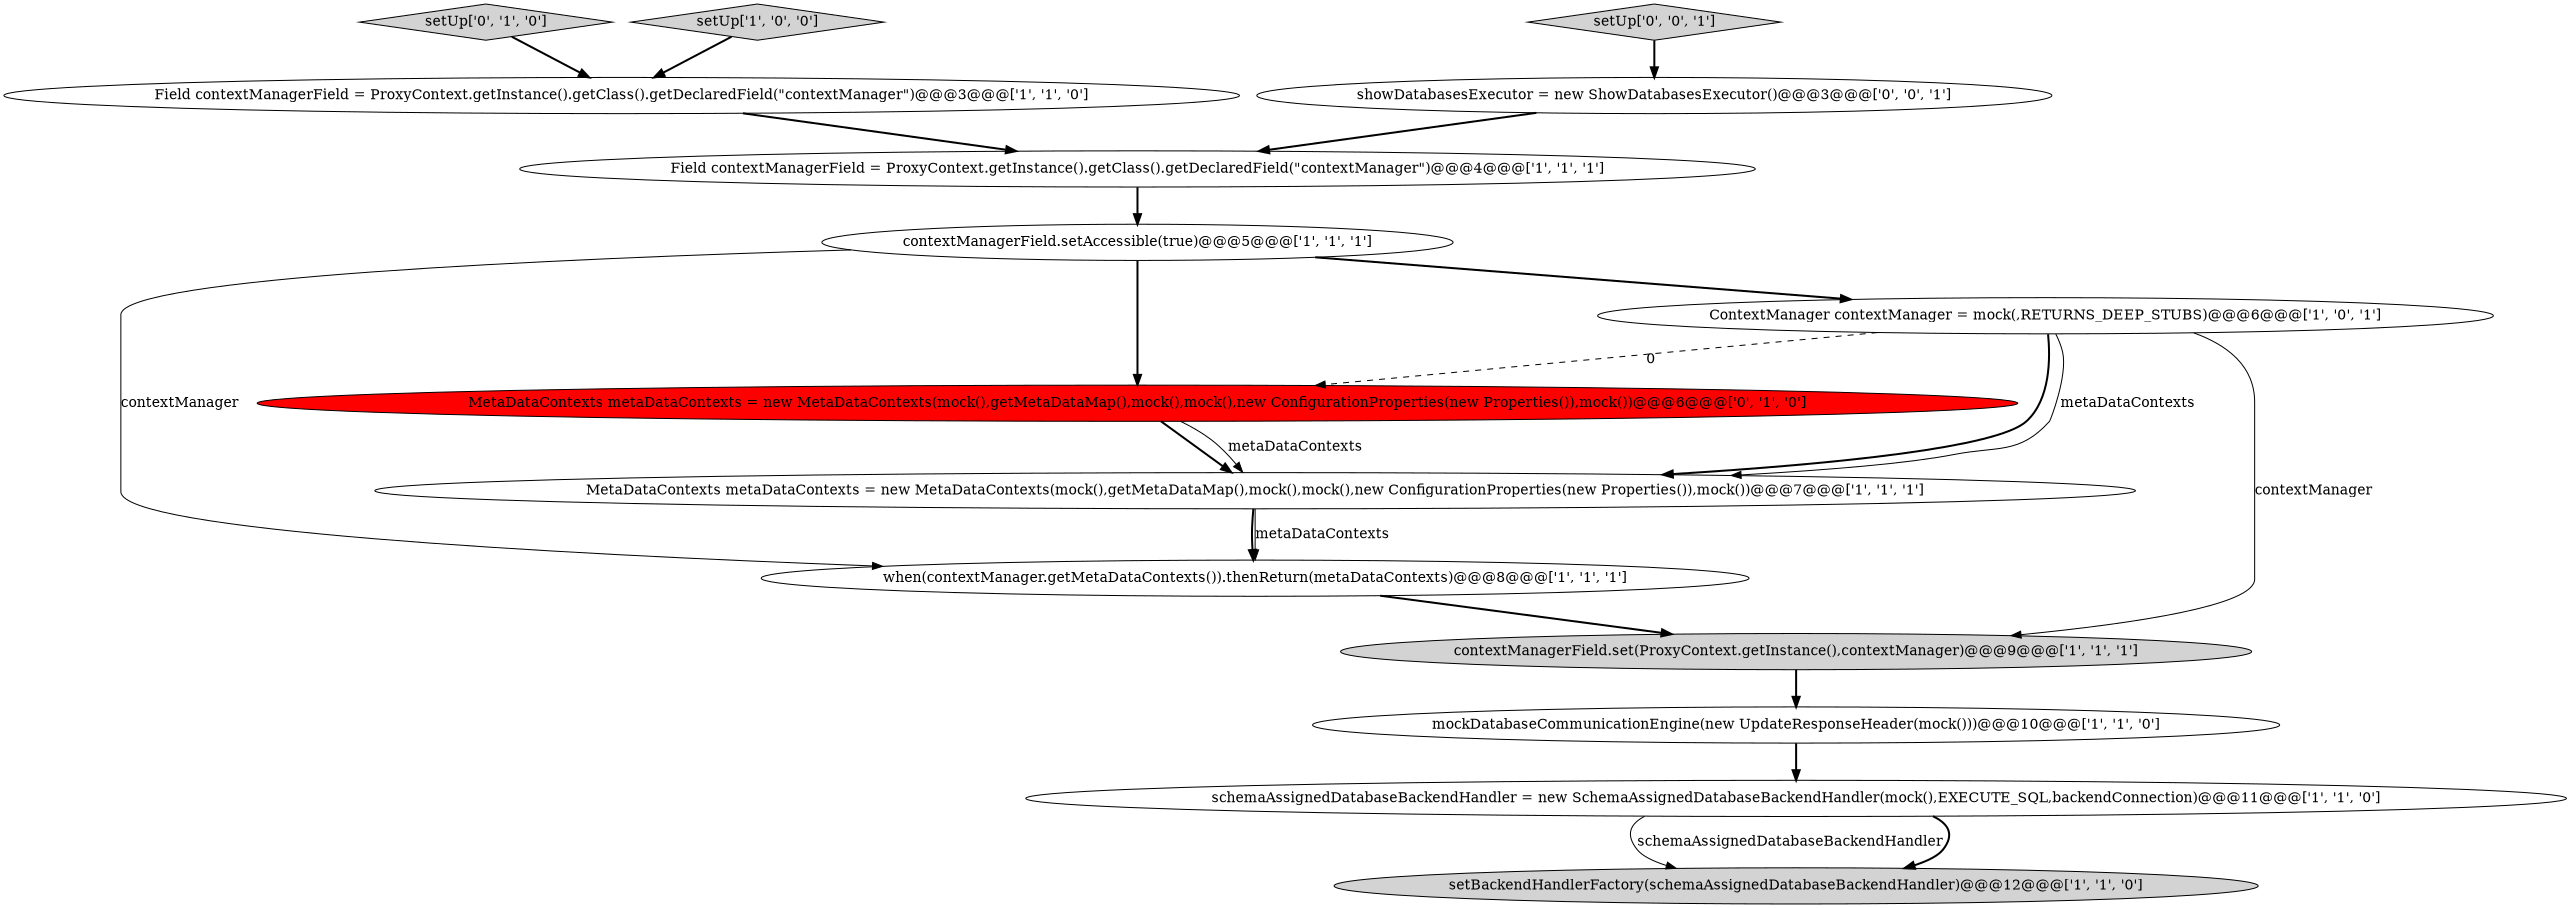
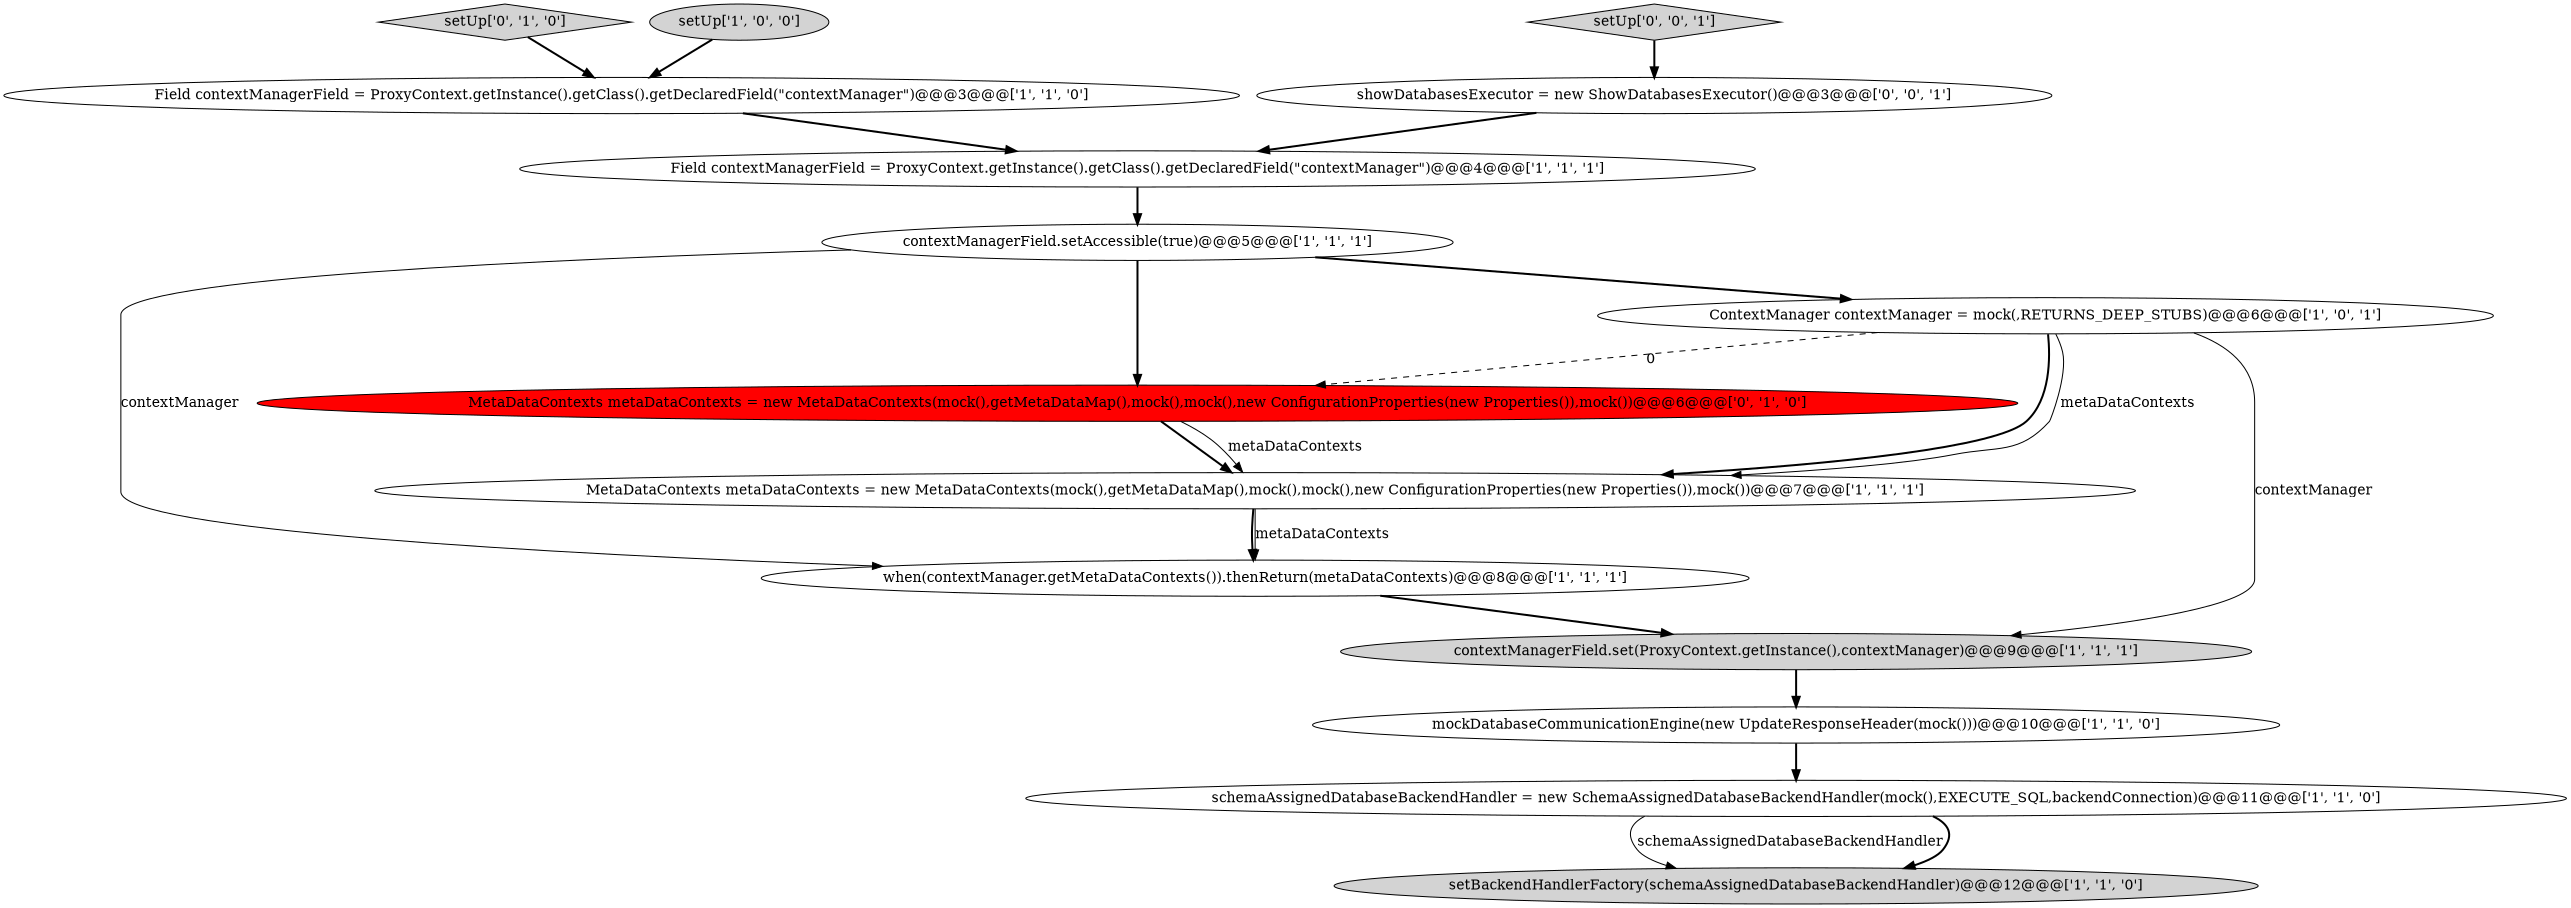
(757, 22) -> (739, 22)
